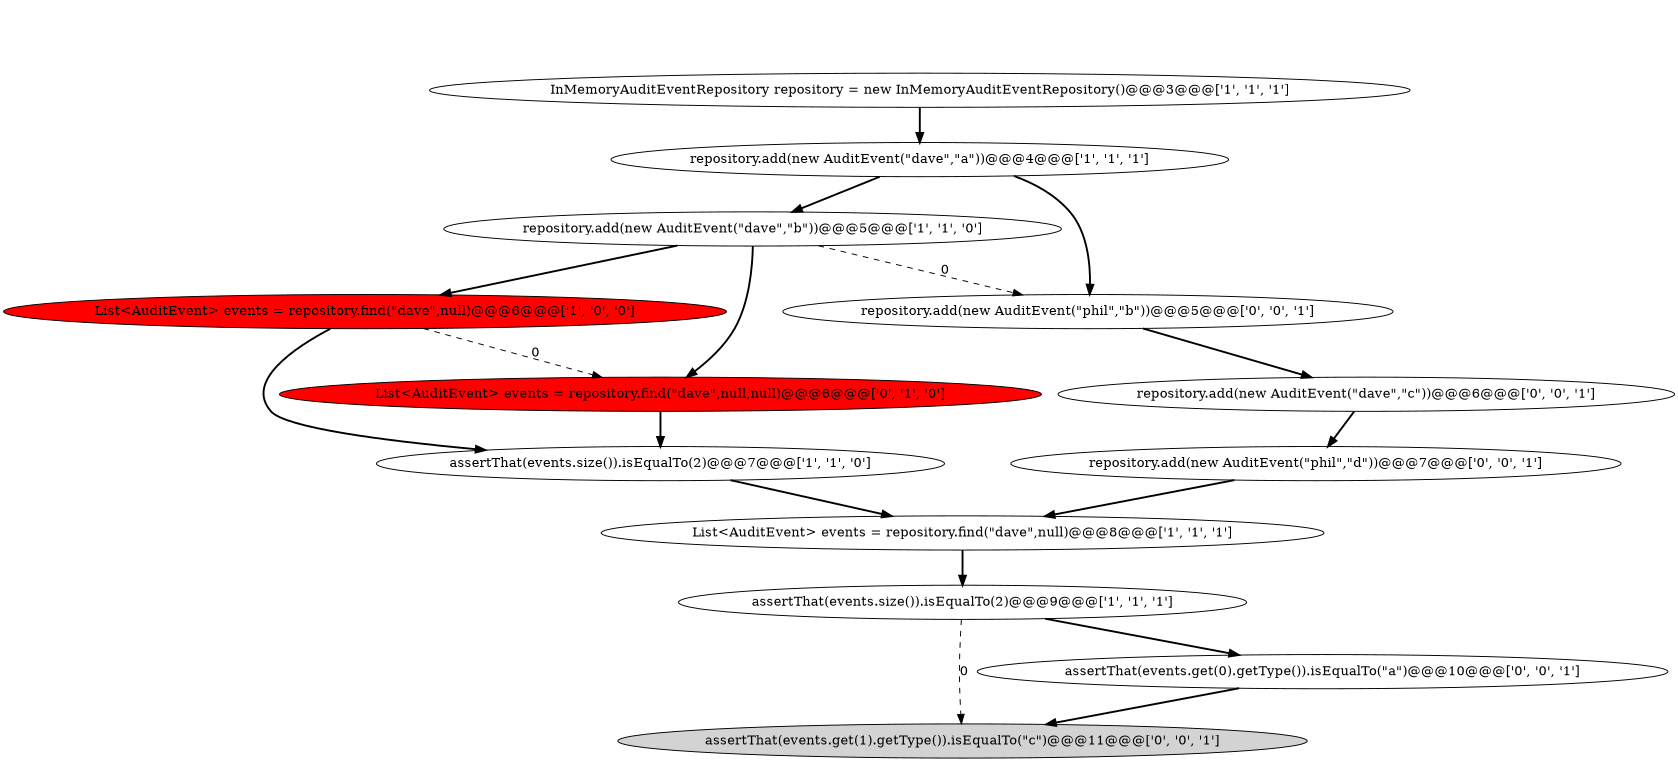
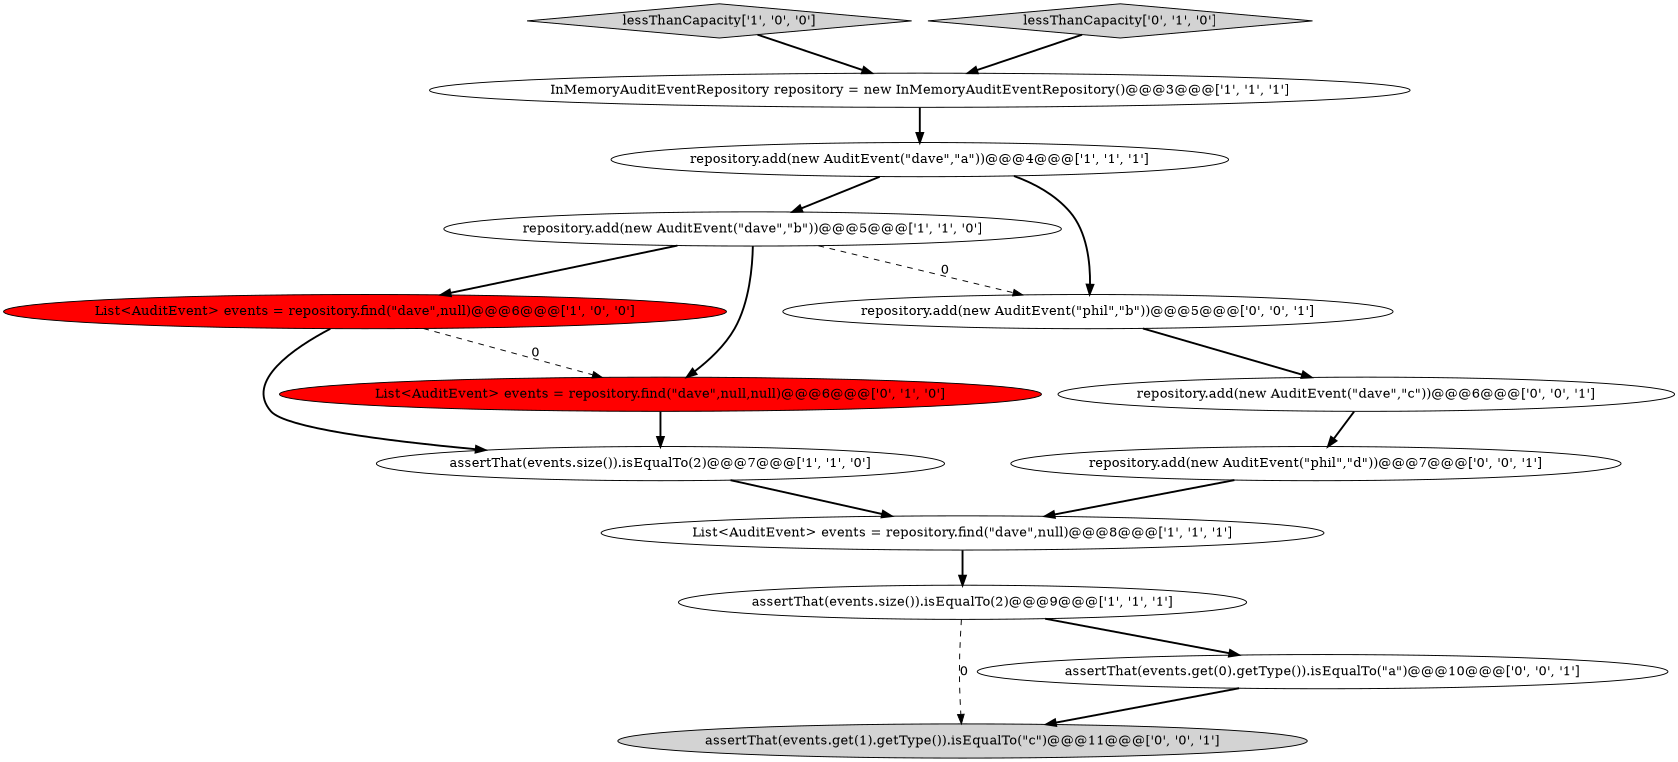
none -> (719, 21)
none -> (1120, 21)
